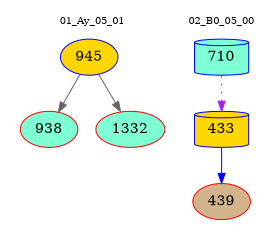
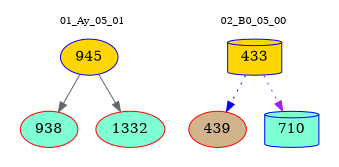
(222, 88) -> (271, 89)
(222, 161) -> (238, 89)
